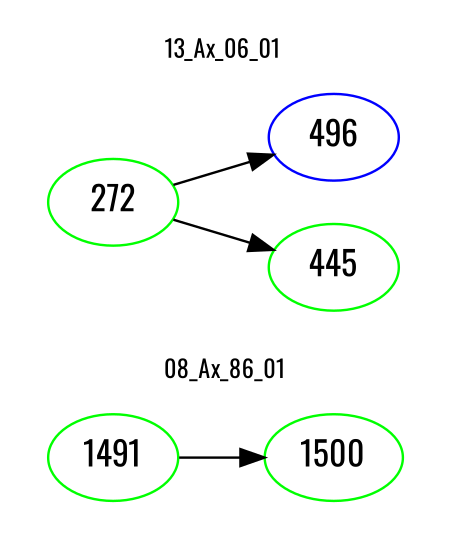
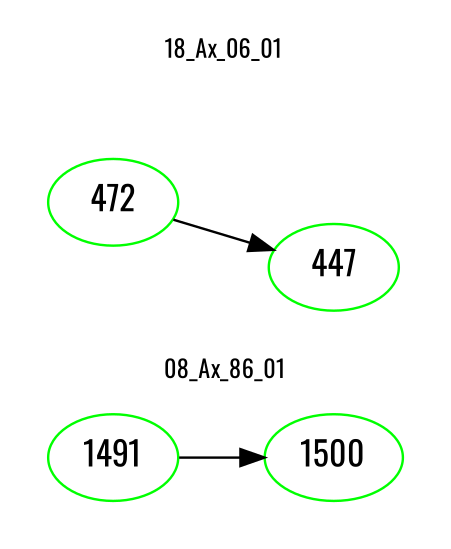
(223, 52) -> (223, 52)
(334, 137) -> none
(113, 202) -> (113, 202)
(334, 267) -> (334, 267)
